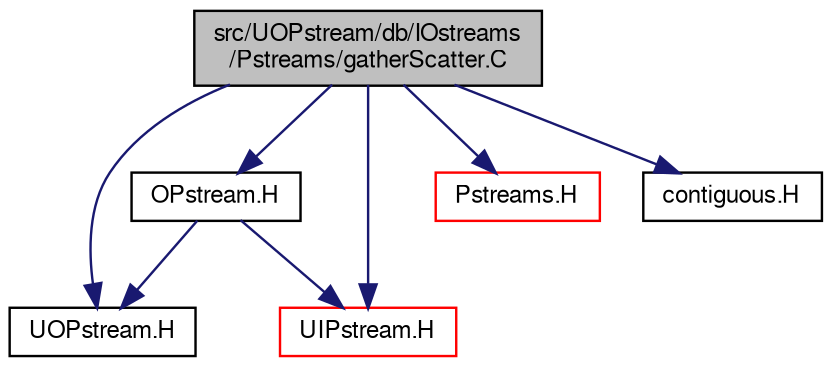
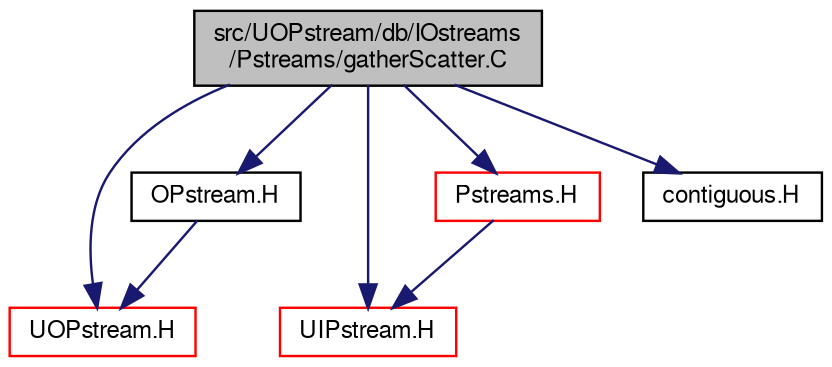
(283, 256) -> (453, 256)
(103, 332) -> (103, 332)
